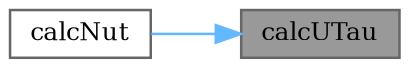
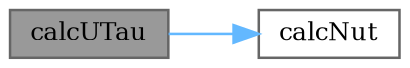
(183, 34) -> (201, 34)
